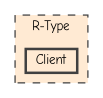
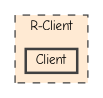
(51, 27) -> (51, 27)
